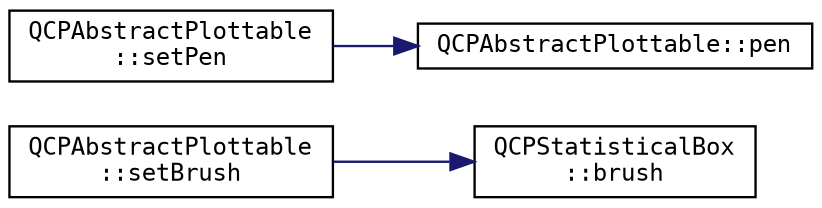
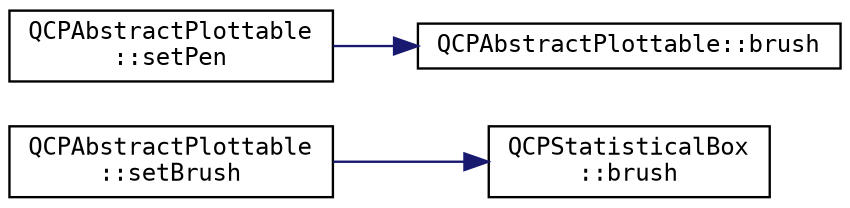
(615, 46) -> (629, 46)
